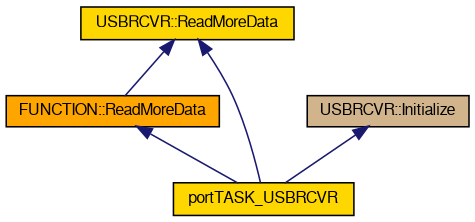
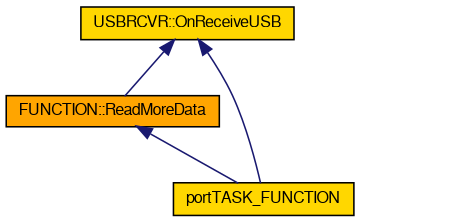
(187, 23) -> (187, 23)
(388, 111) -> none
(264, 199) -> (264, 199)
